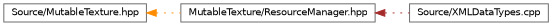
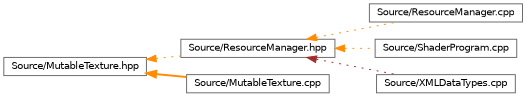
(278, 13) -> (258, 48)
none -> (446, 13)
none -> (446, 48)
none -> (258, 84)
